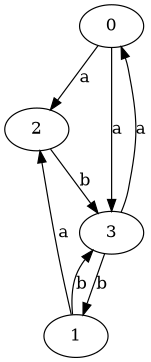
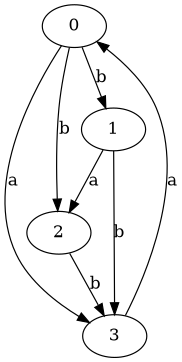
(85, 78) -> (65, 129)
(96, 279) -> (92, 72)
